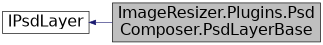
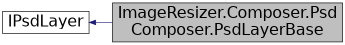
(216, 22) -> (227, 22)
